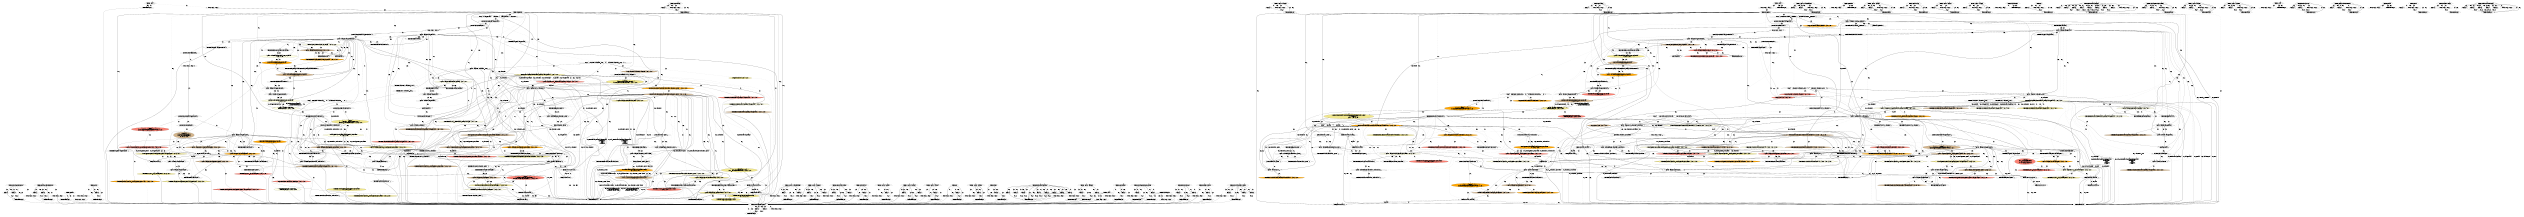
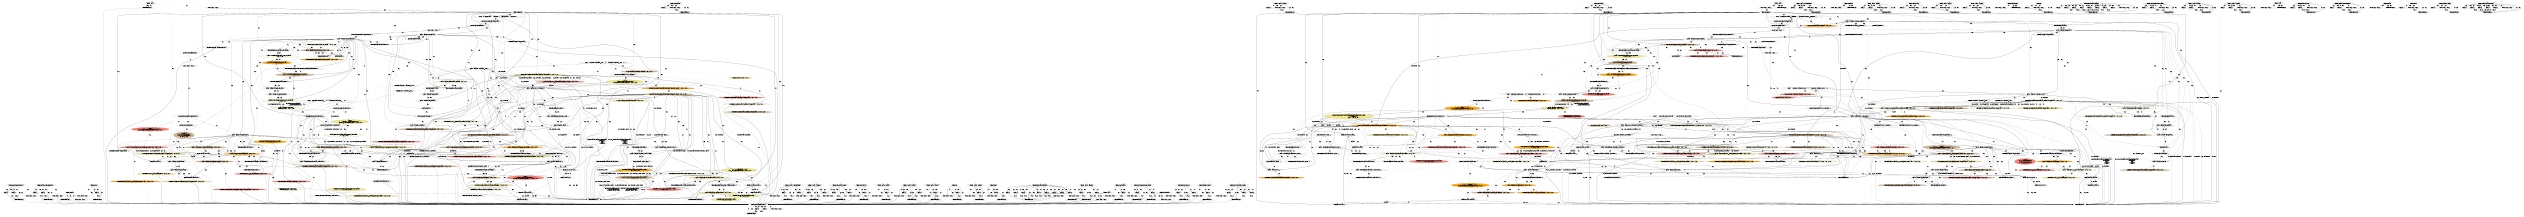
(1867, 24) -> (1836, 23)
(1667, 112) -> (1586, 140)
(625, 158) -> (639, 157)
(1519, 185) -> (1519, 185)
